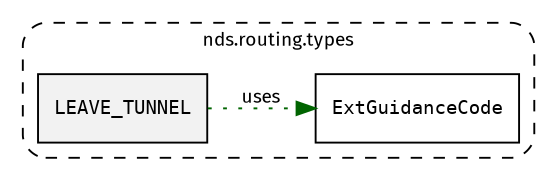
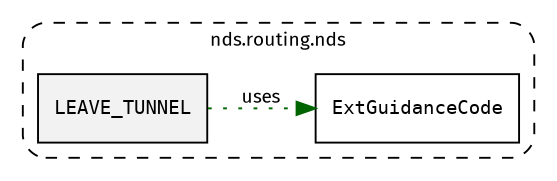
(279, 41) -> (279, 41)
